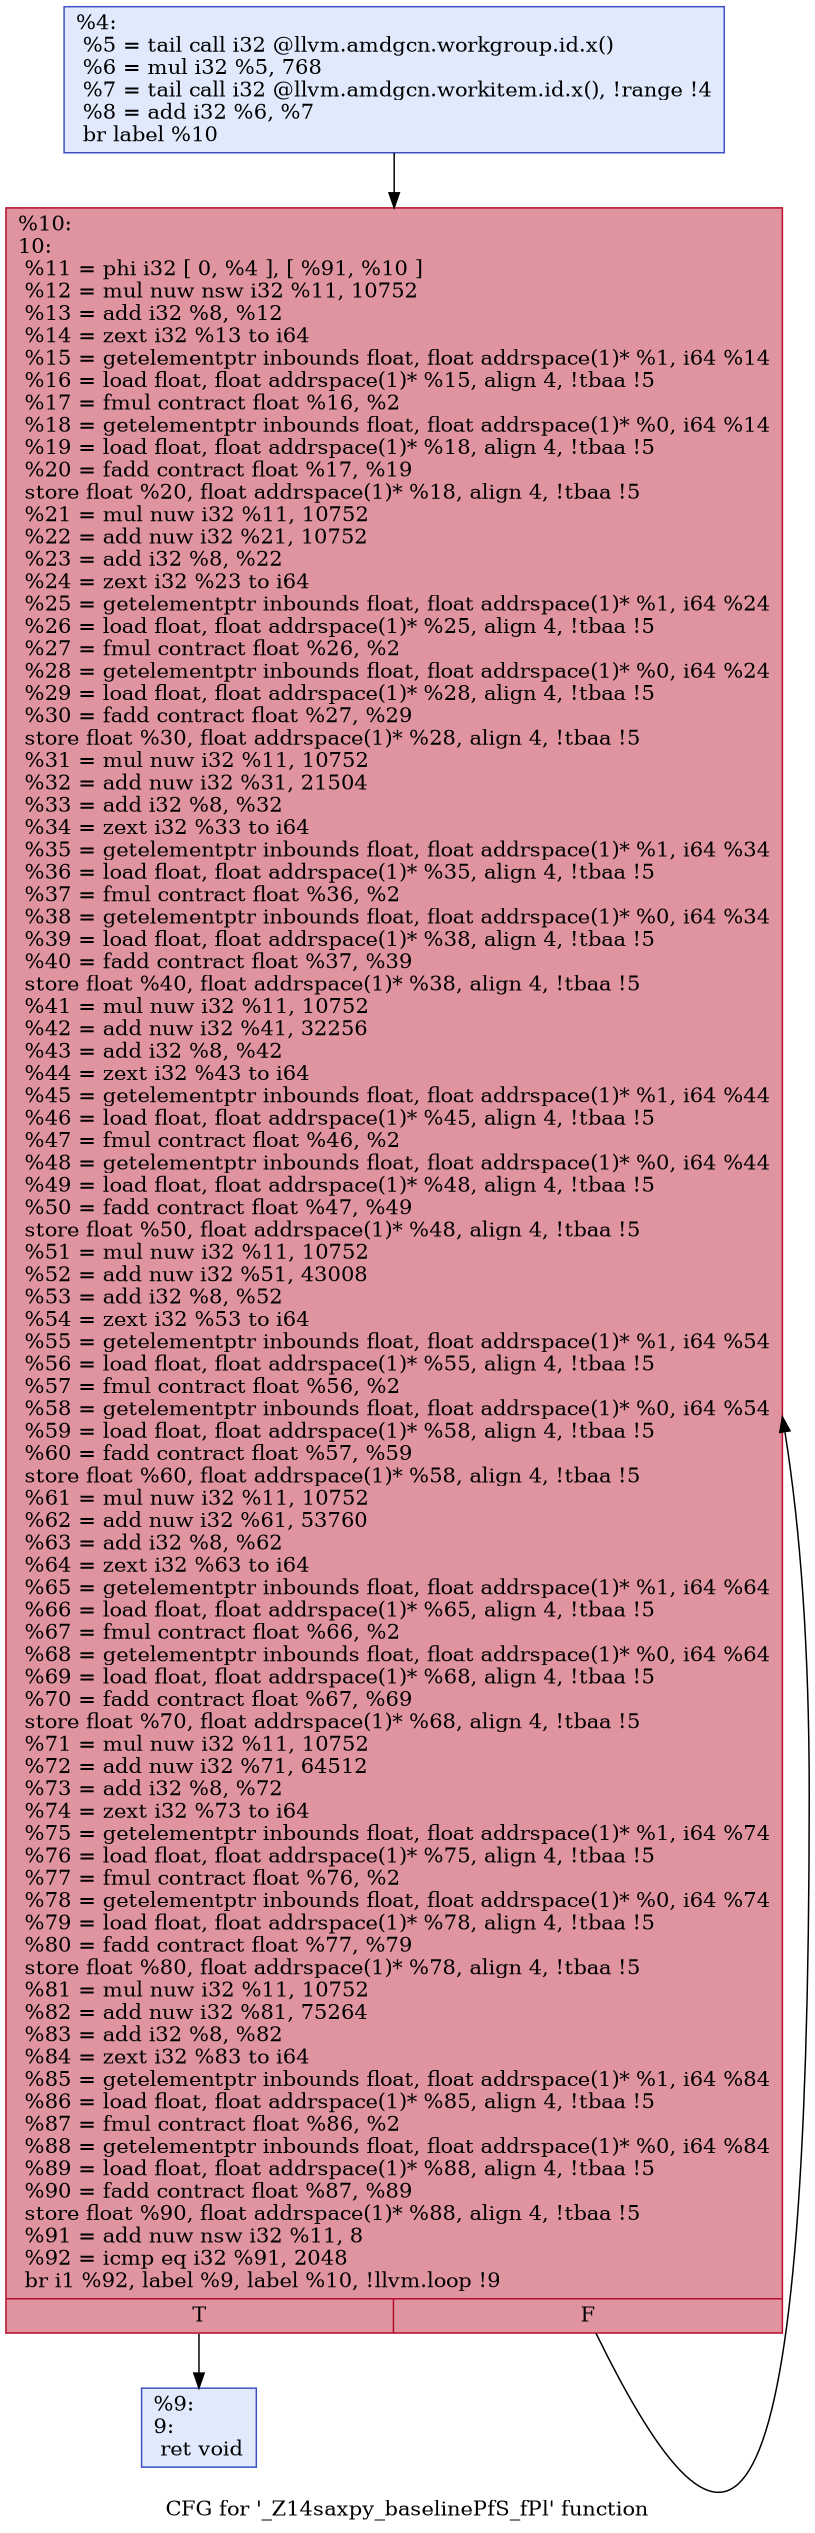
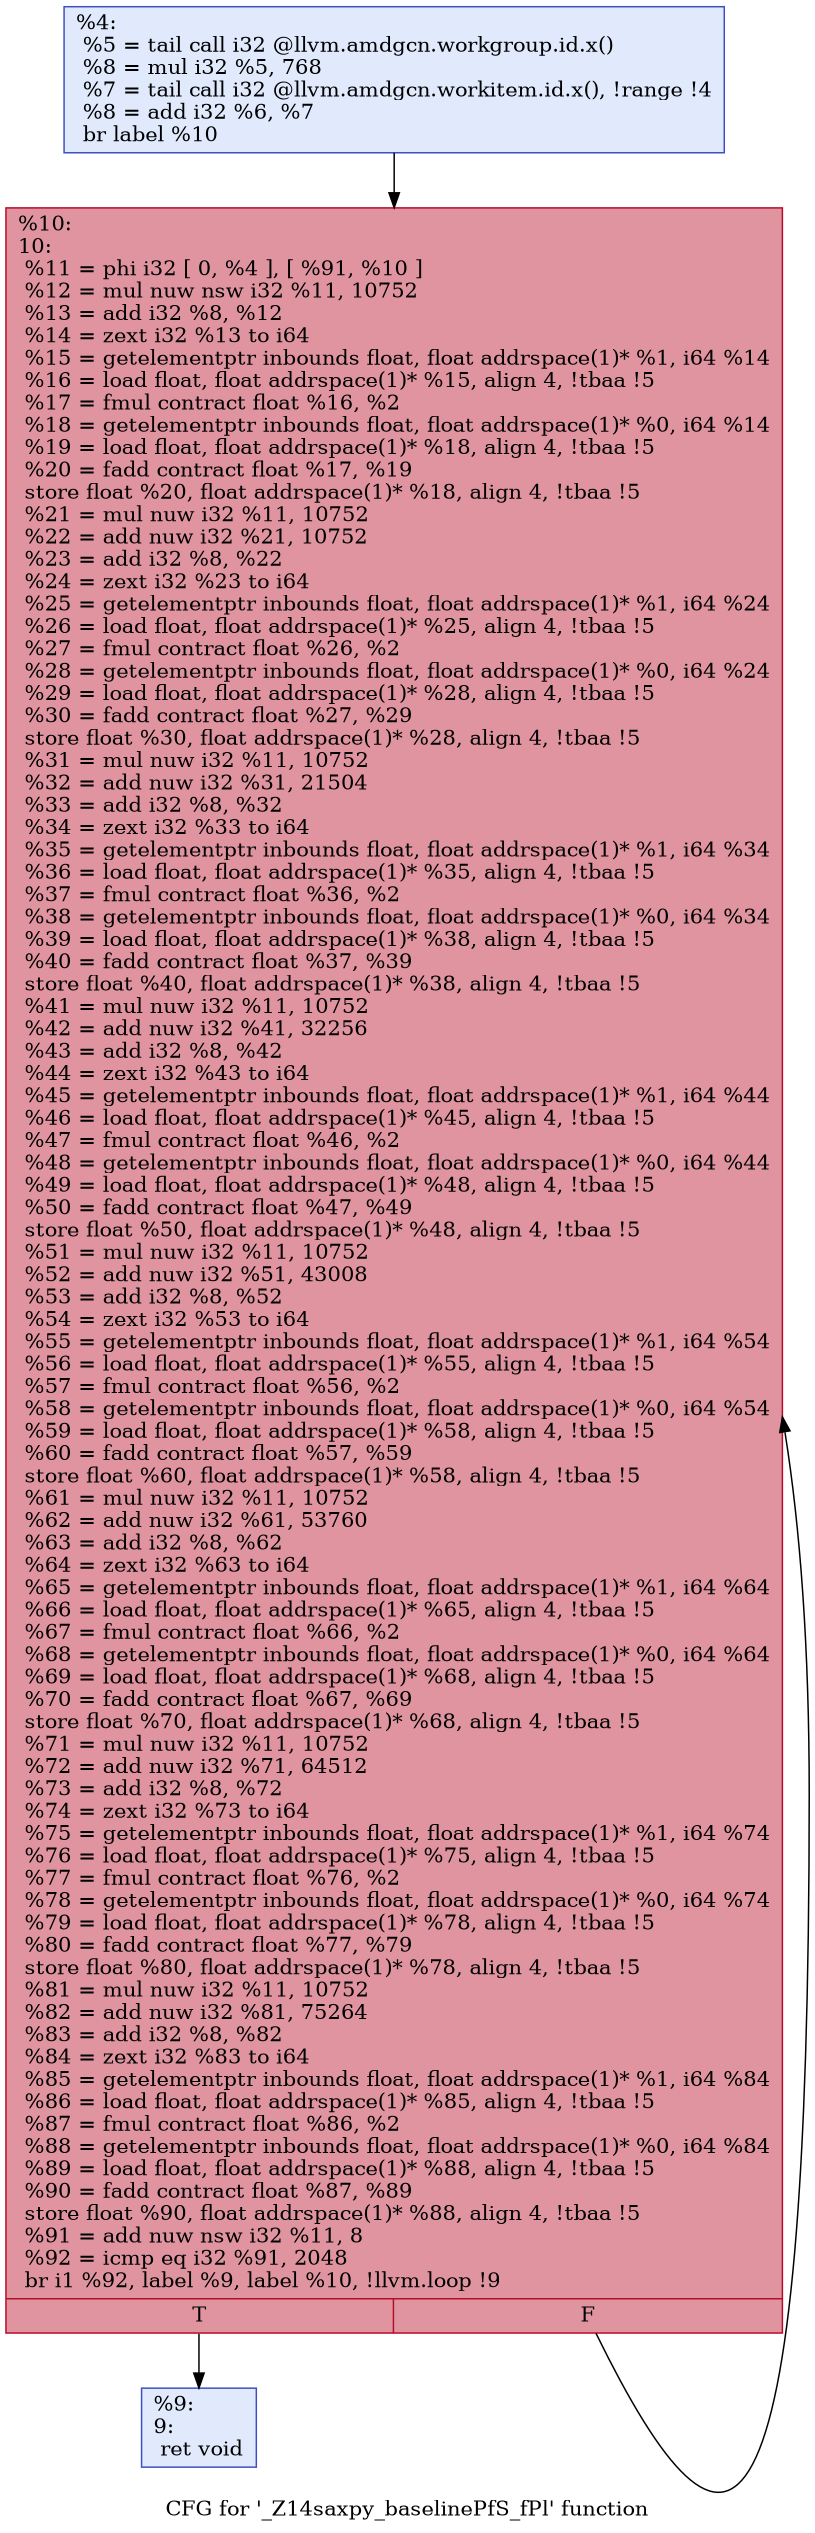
(200, 68) -> (200, 68)
